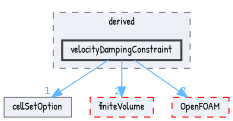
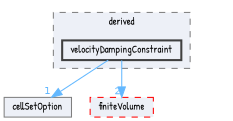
(200, 107) -> none
